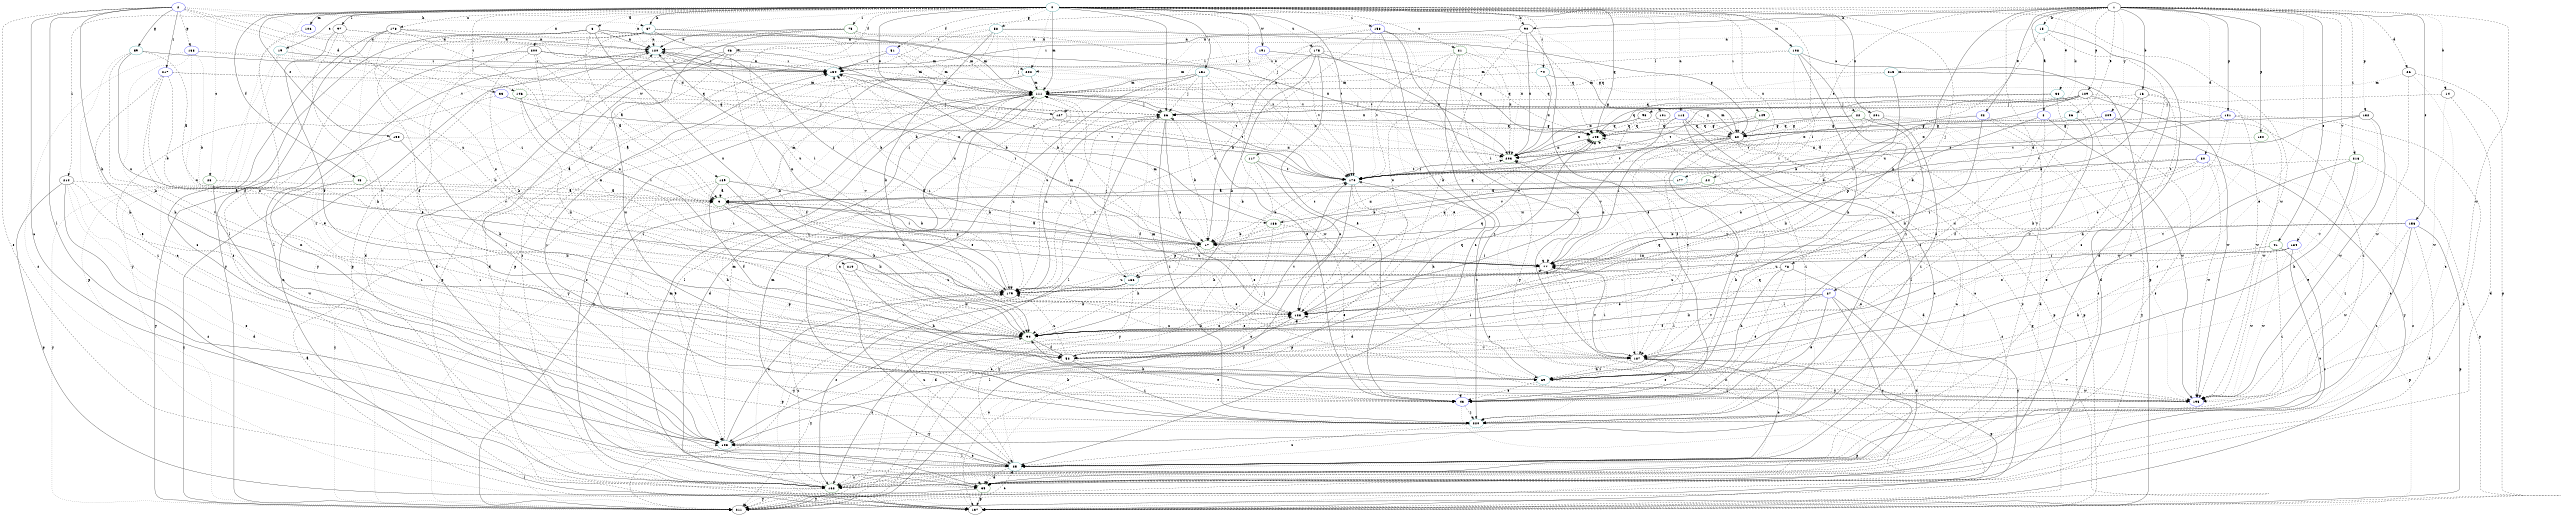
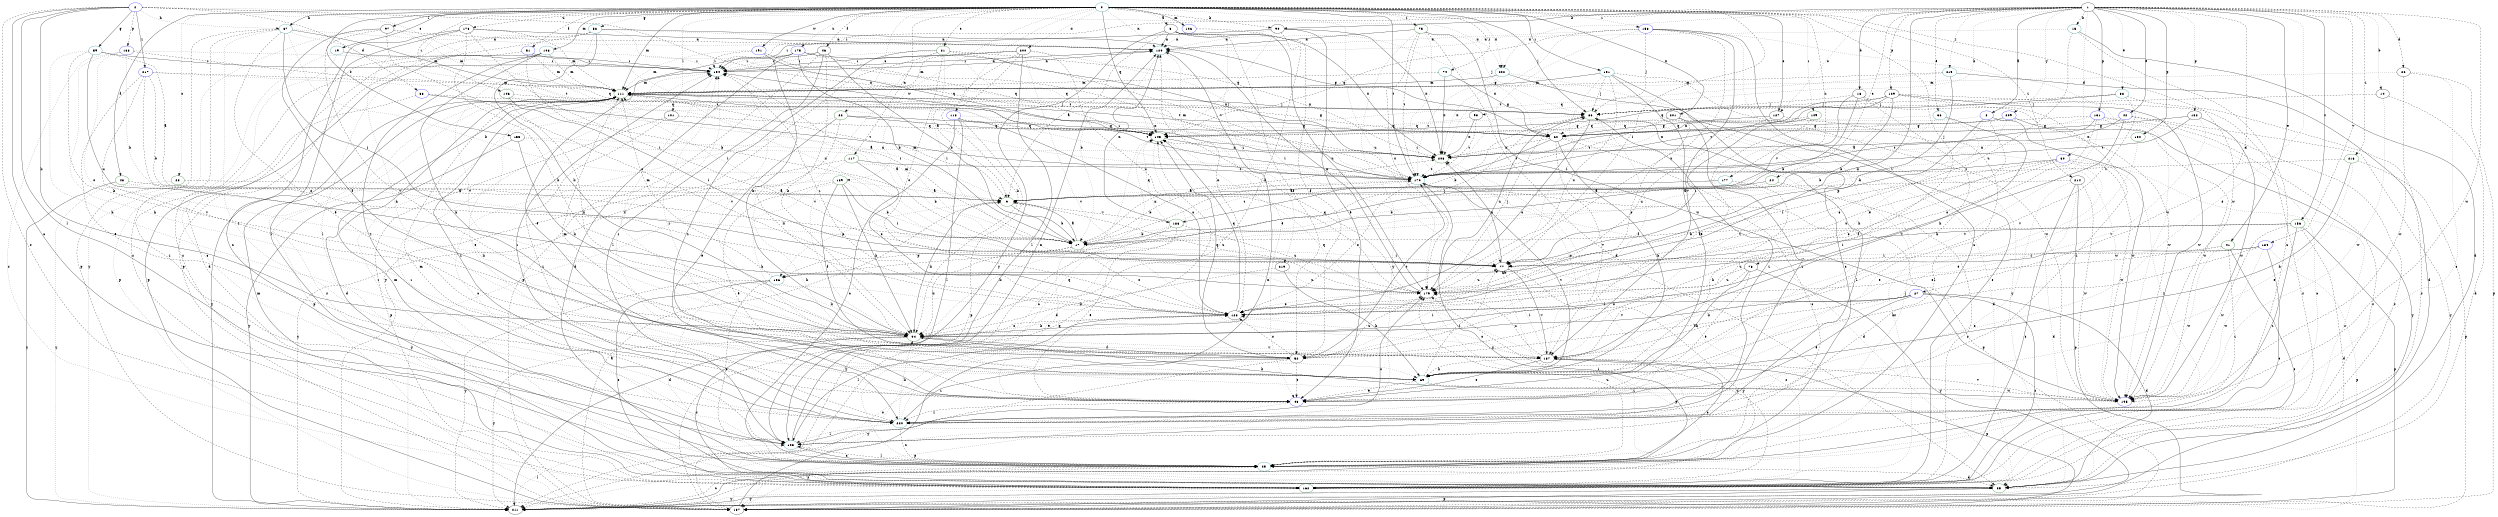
(1317, 50) -> (798, 50)
(2412, 224) -> (2298, 224)
(2010, 300) -> none
